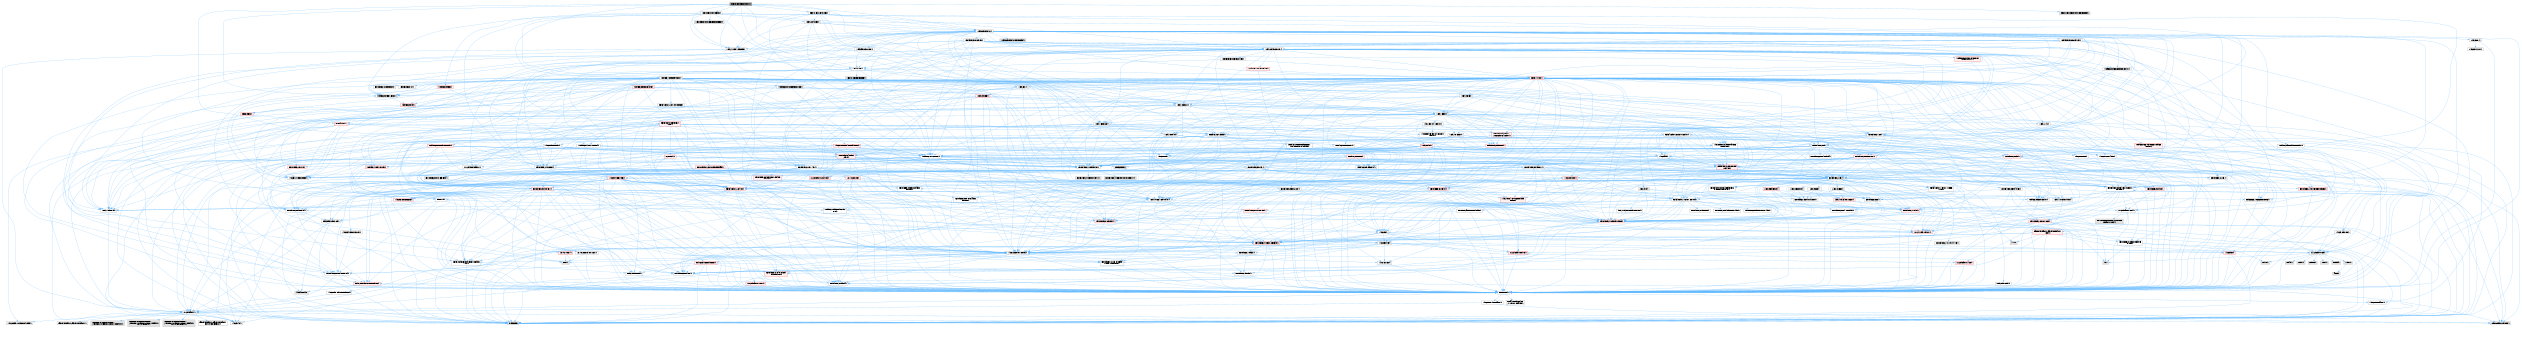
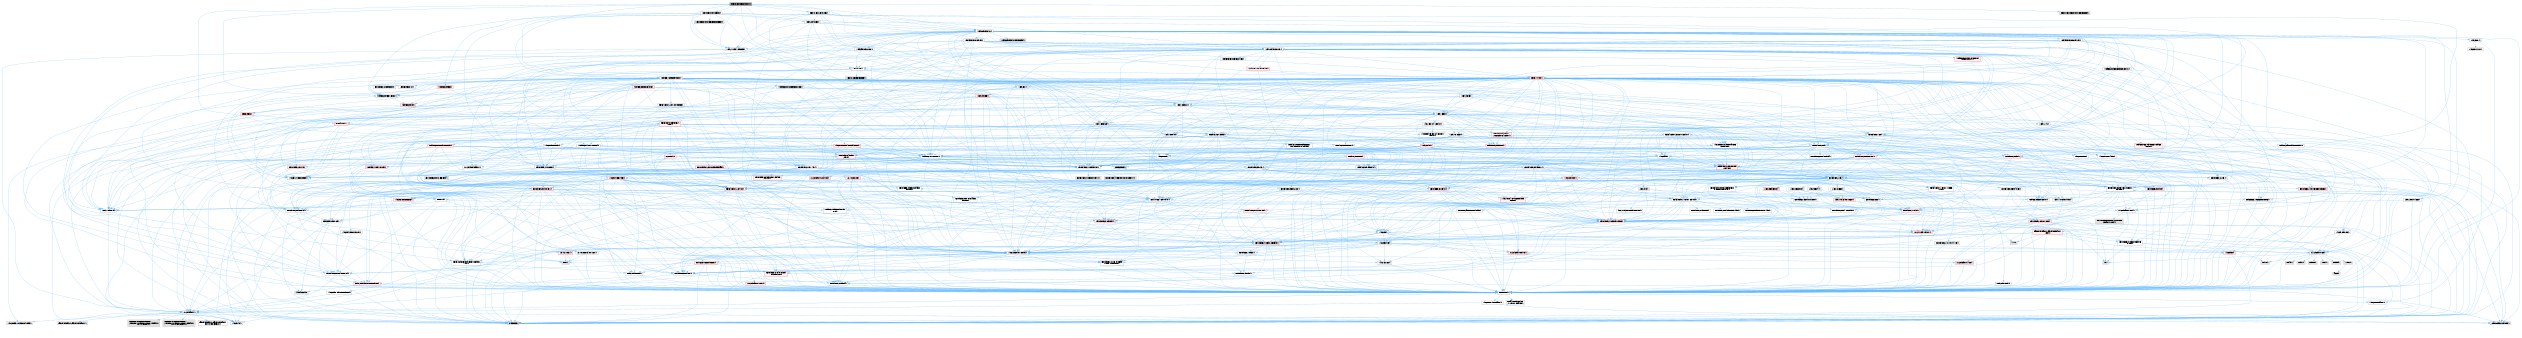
(1815, 189) -> (1815, 189)
none -> (2412, 200)
(108, 323) -> none
